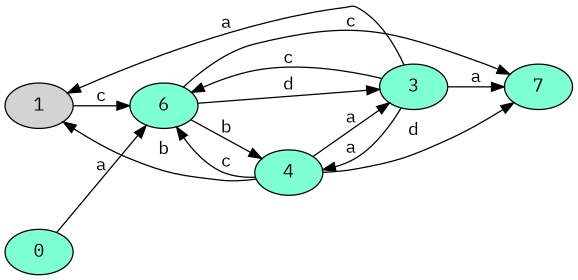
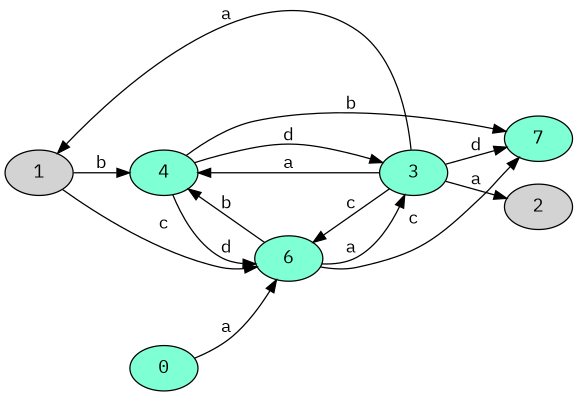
(476, 77) -> (476, 146)
(289, 85) -> (351, 248)
(351, 118) -> (289, 136)
(414, 130) -> (351, 104)
(226, 162) -> (226, 248)
(161, 170) -> (95, 173)
none -> (538, 207)
